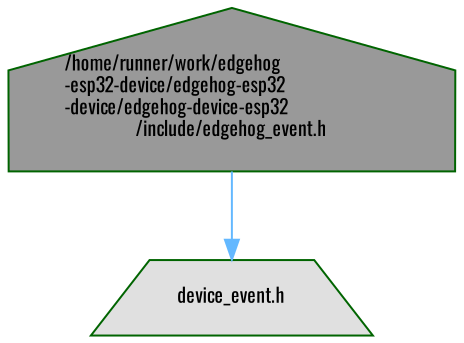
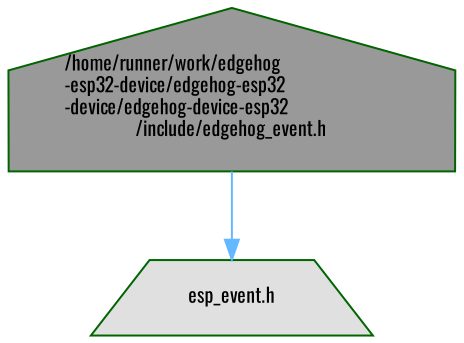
(232, 298) -> (232, 298)
